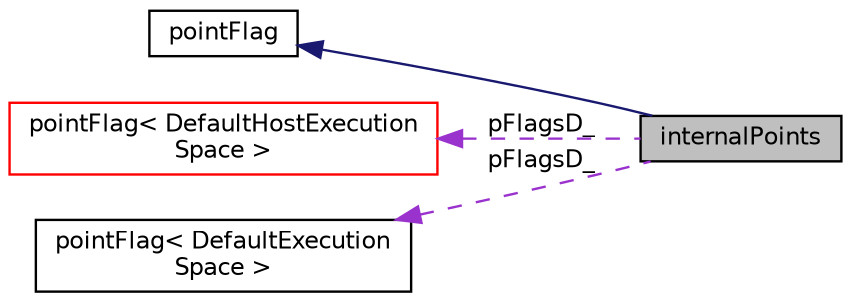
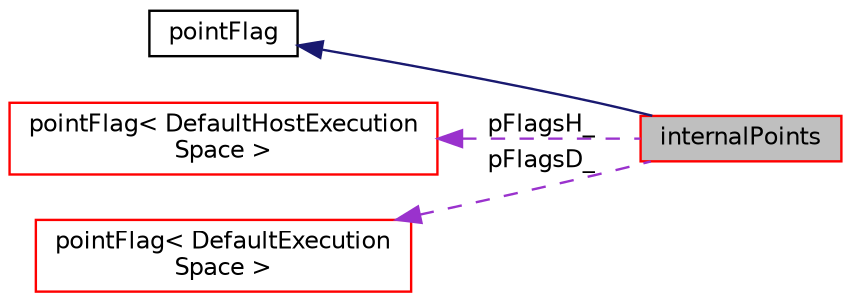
(539, 125) -> (539, 125)
(741, 139) -> (741, 139)
(223, 256) -> (223, 256)
